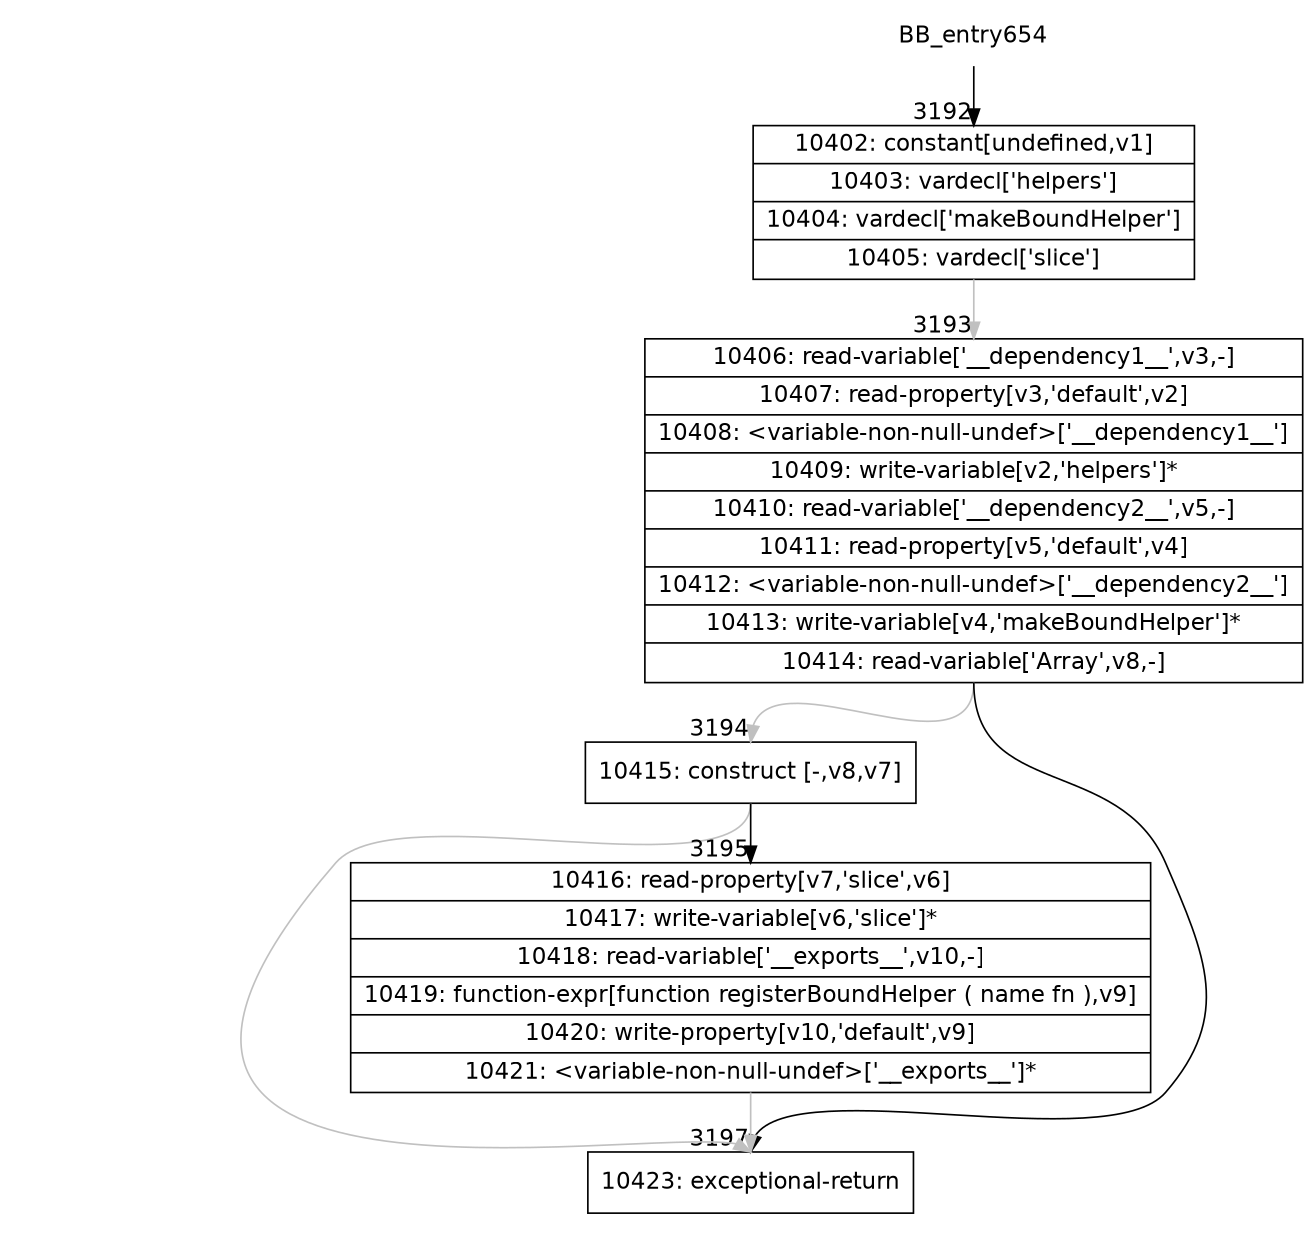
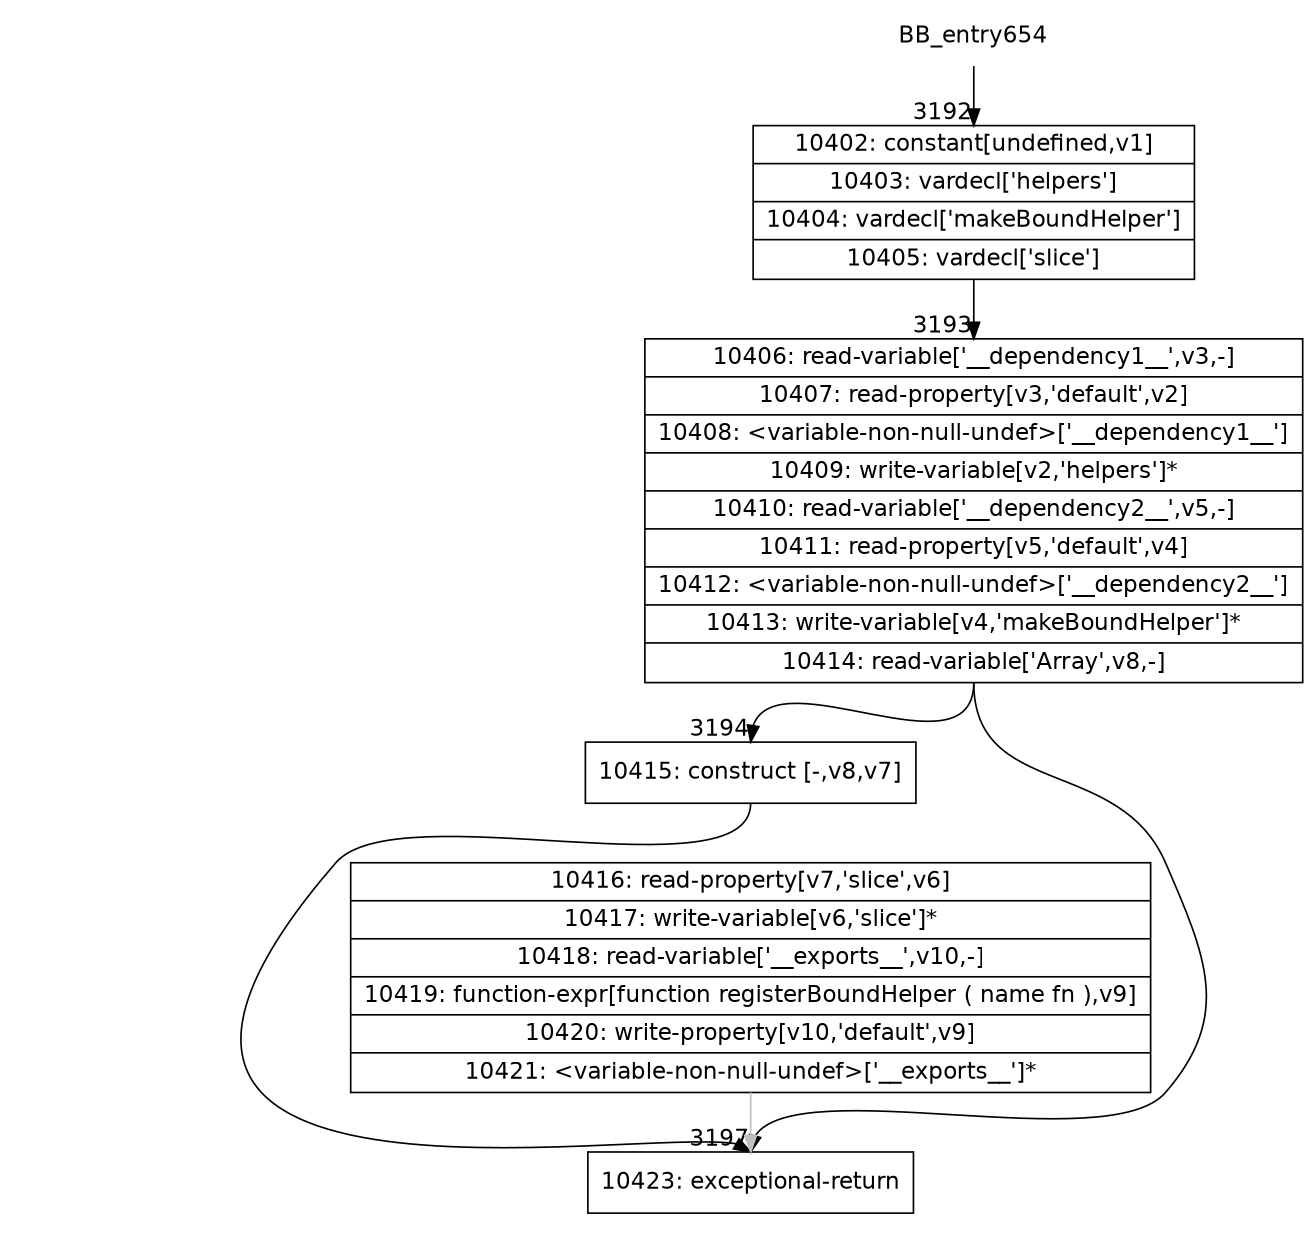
(974, 301) -> (974, 301)
(870, 714) -> (870, 714)
(751, 825) -> none
(253, 991) -> (253, 991)
